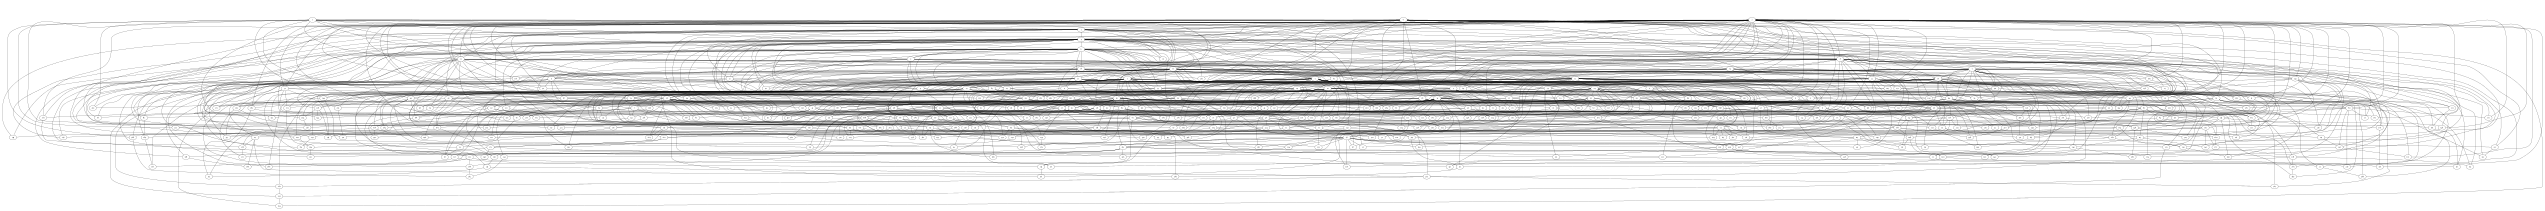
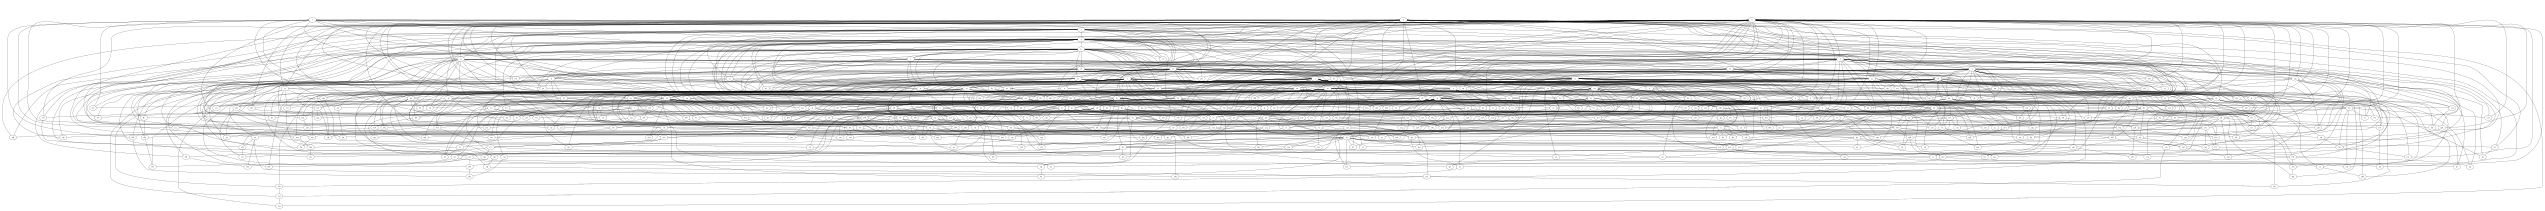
(209, 177) -> none
